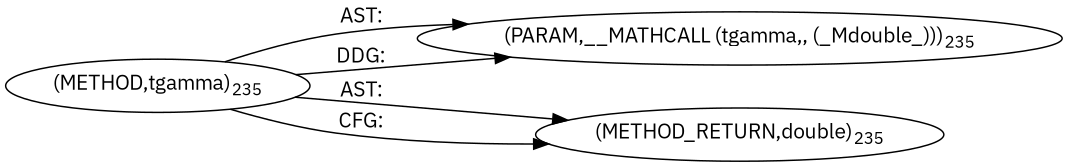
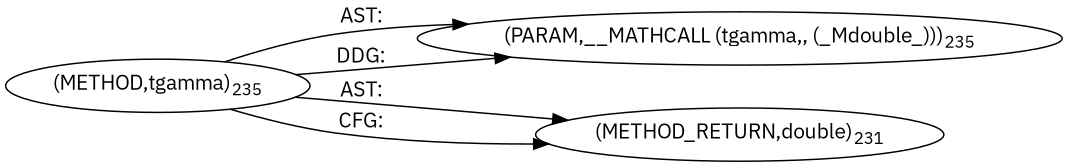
(869, 132) -> (869, 132)
